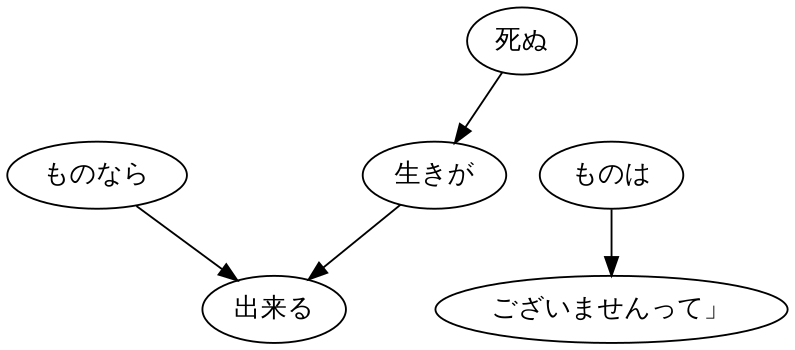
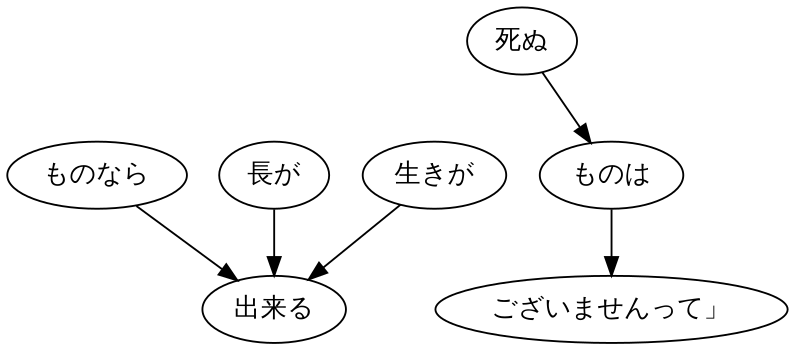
(484, 100) -> (561, 100)
none -> (274, 175)
